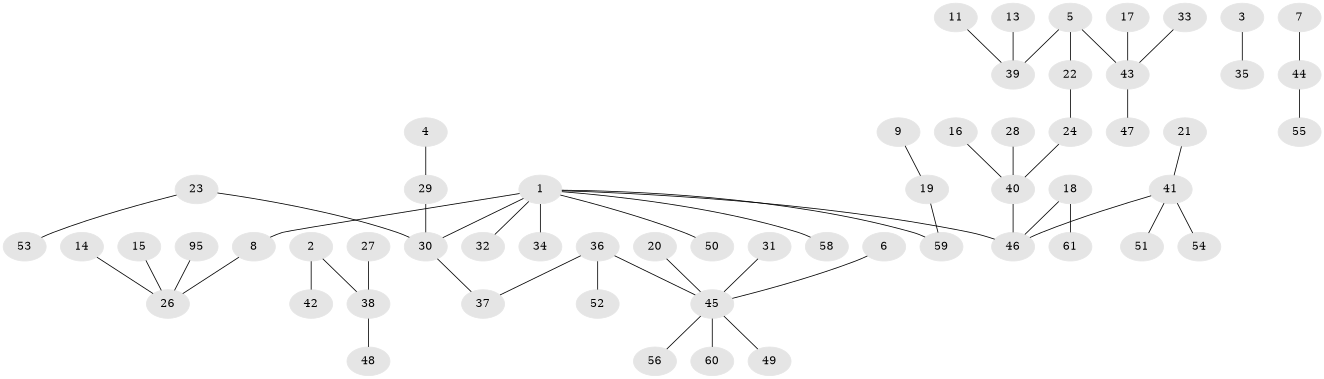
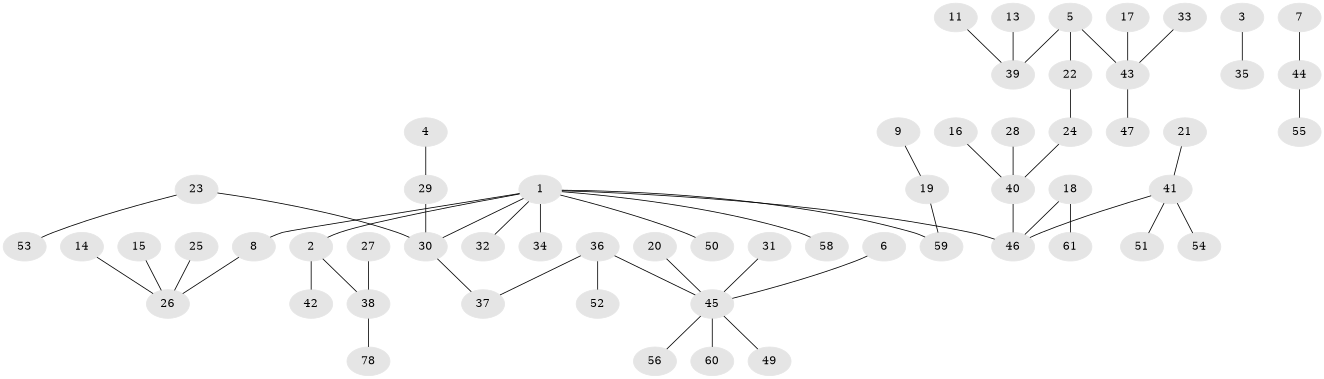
none -> (394, 219)
(197, 247) -> (197, 247)
(368, 361) -> (368, 361)
